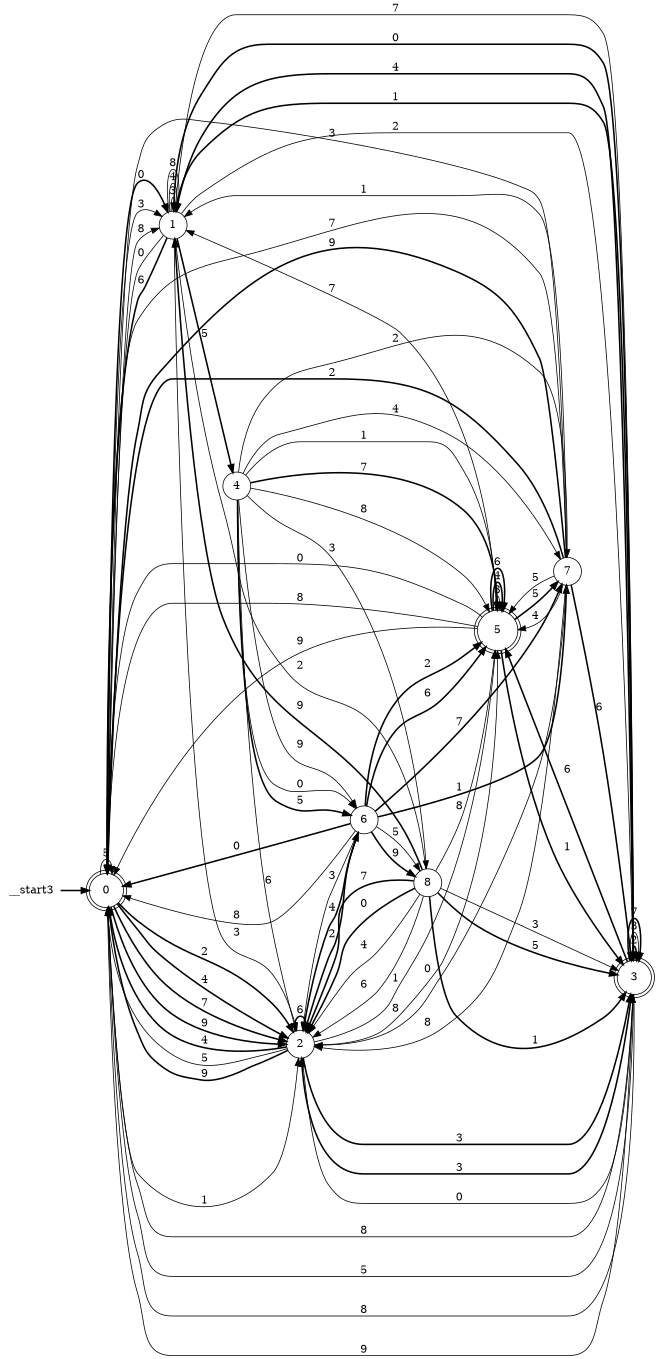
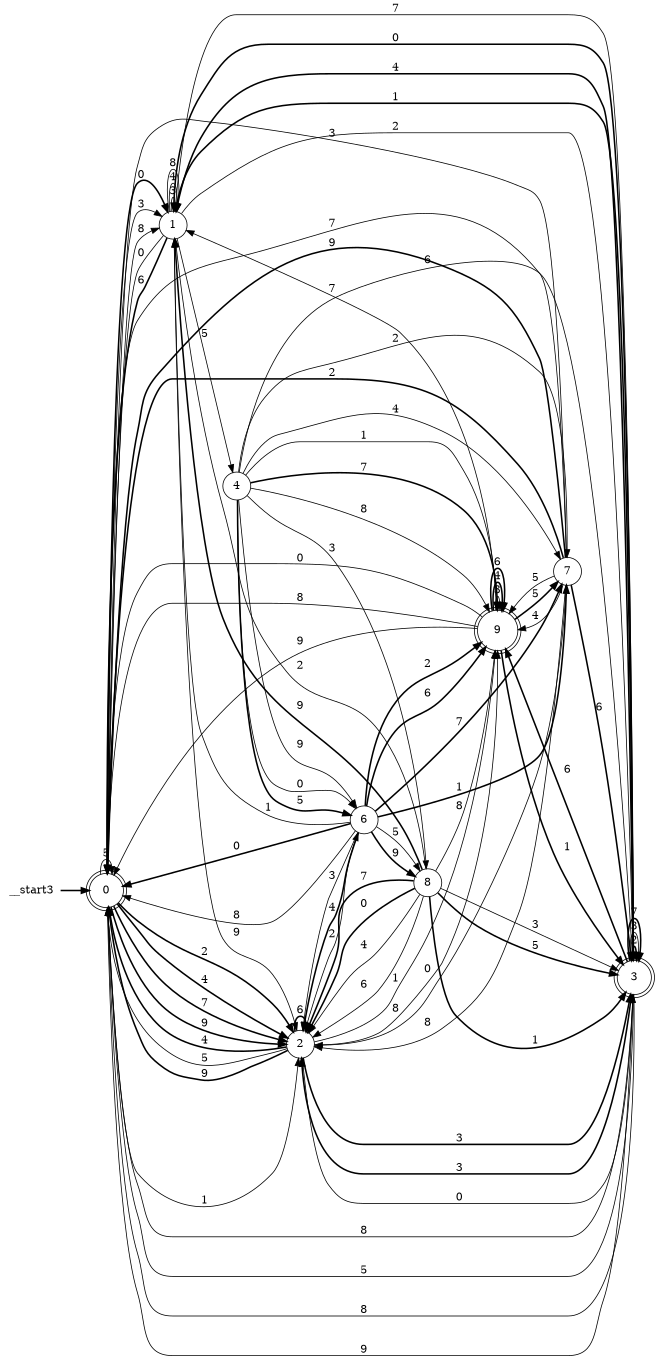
(535, 210) -> (196, 706)
(204, 352) -> (204, 352)
(498, 630) -> (498, 630)
(251, 763) -> (579, 402)
(237, 933) -> (237, 933)
(332, 951) -> (332, 951)
